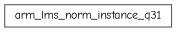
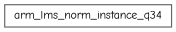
(88, 16) -> (88, 16)
